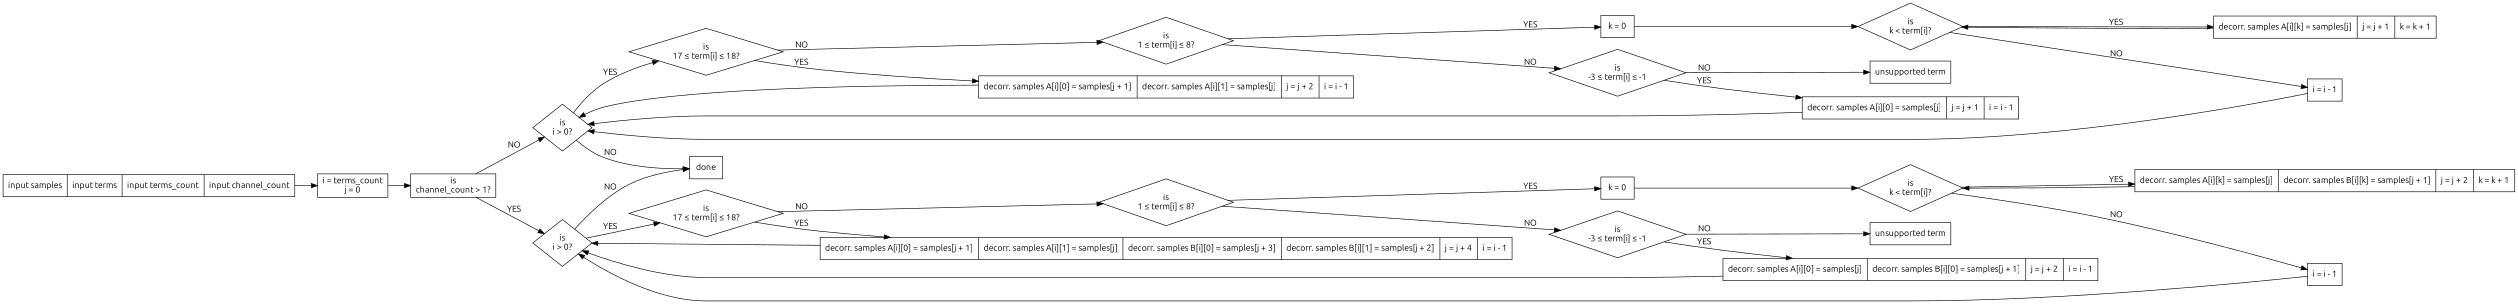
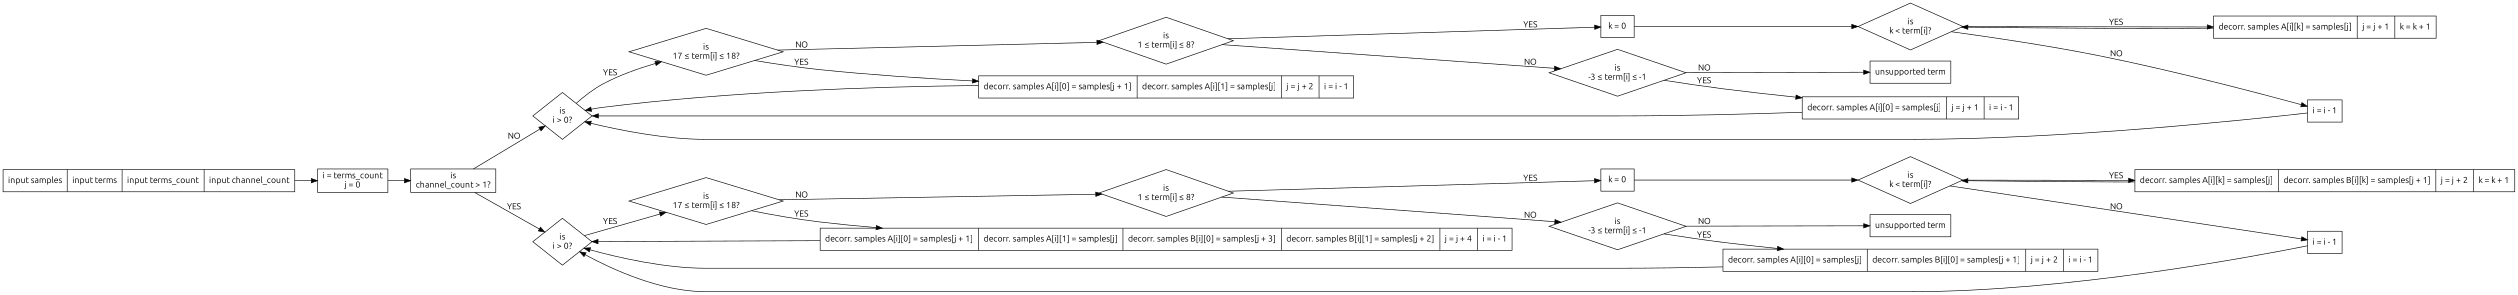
(706, 168) -> none
